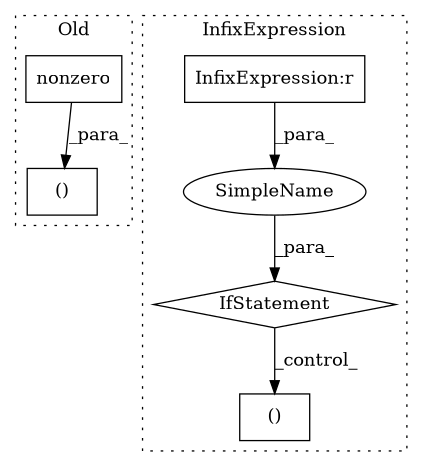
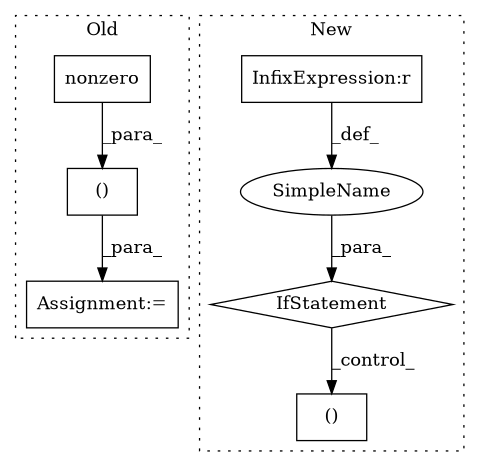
(275, 30) -> (332, 30)
(305, 135) -> (356, 135)
none -> (102, 305)
